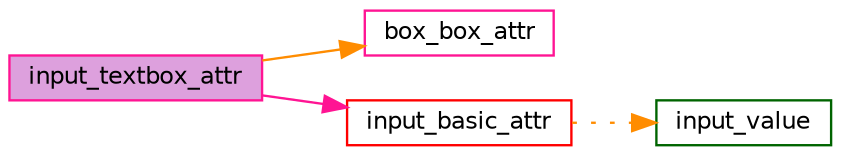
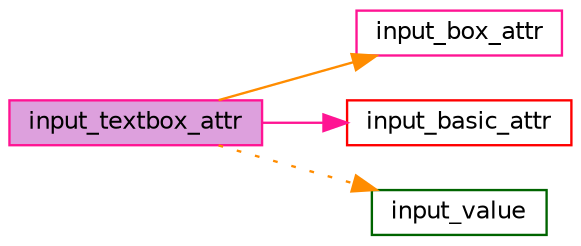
(459, 33) -> (459, 33)
(602, 123) -> (286, 164)
